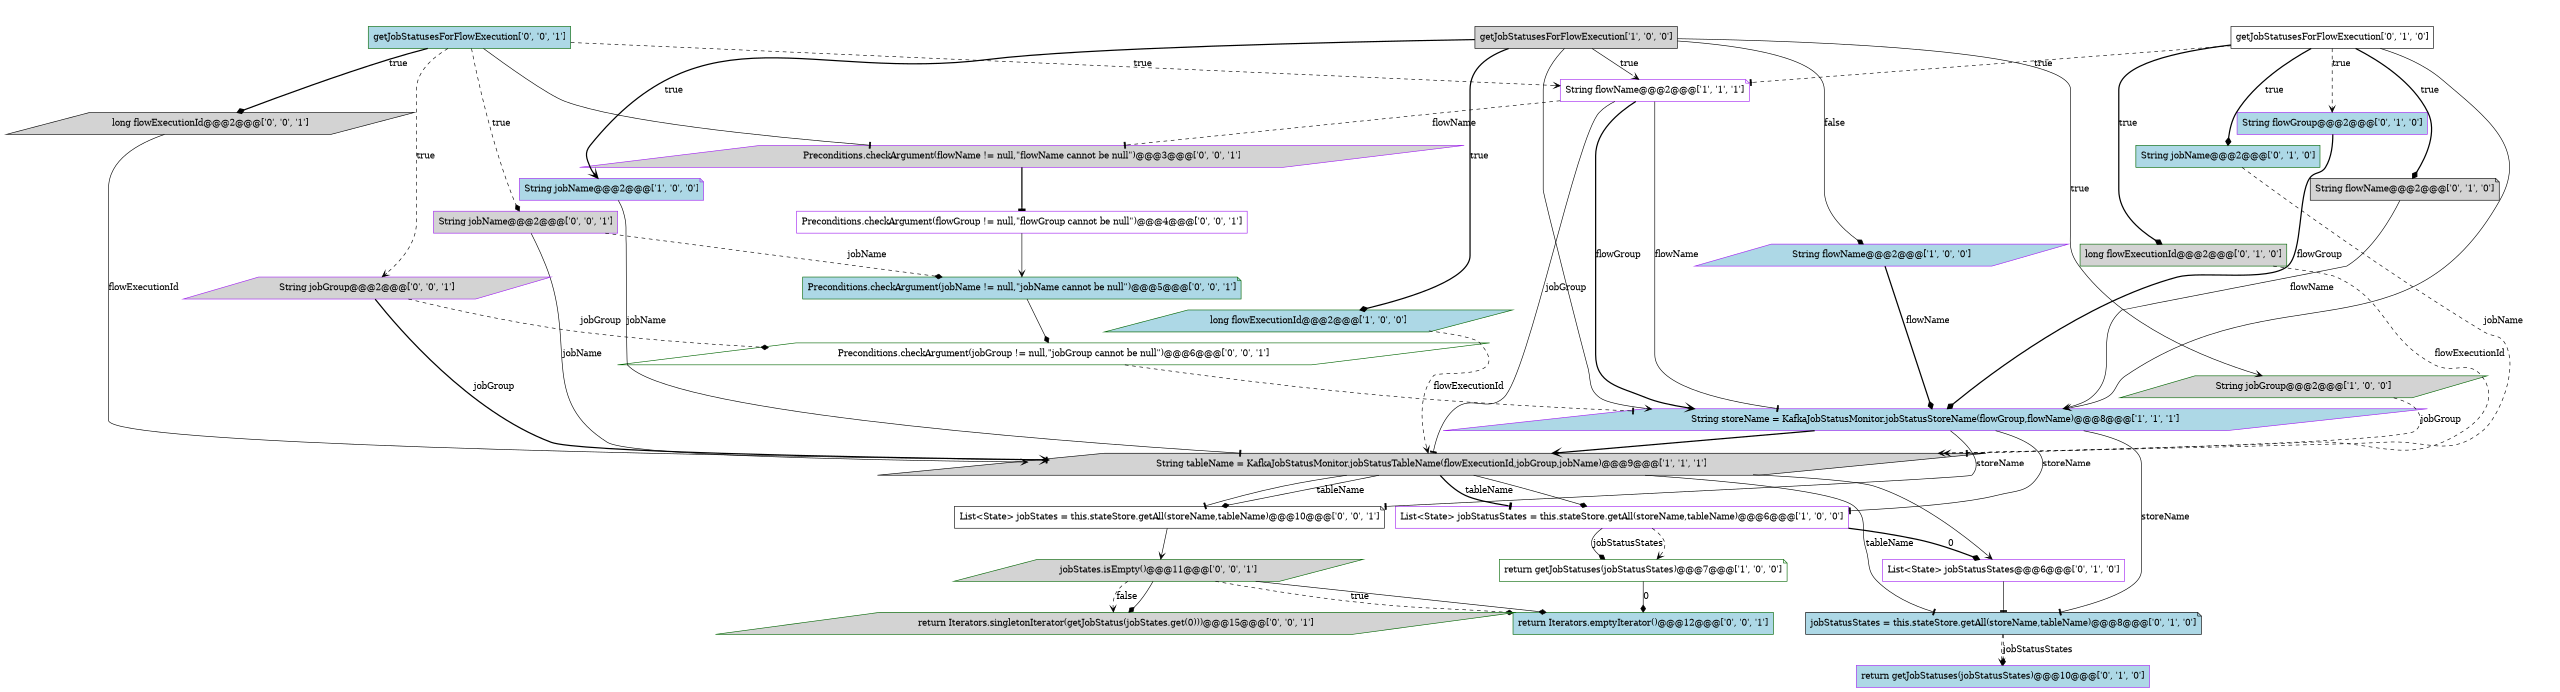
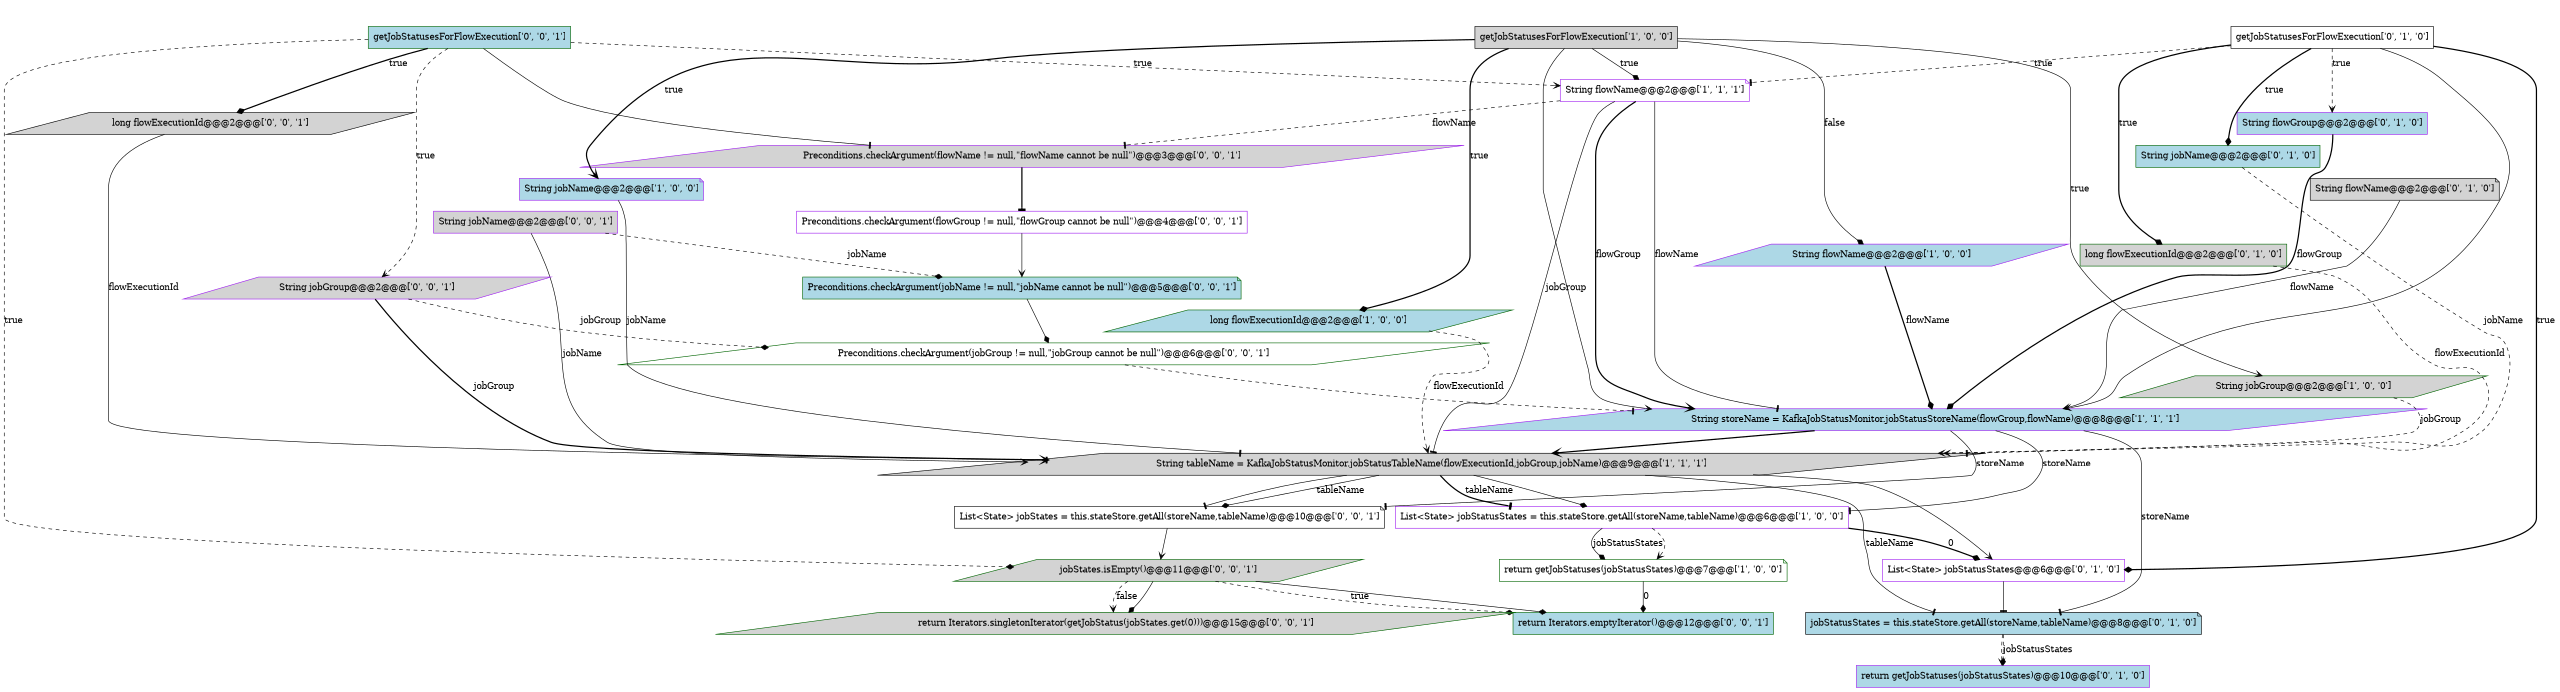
(1612, 62) -> (1612, 62)
(2419, 98) -> (2536, 452)
(490, 128) -> (104, 534)
